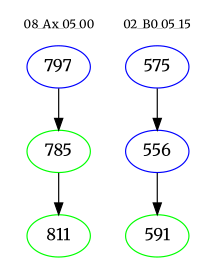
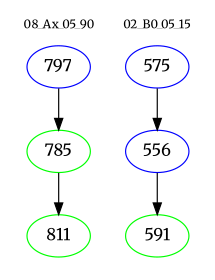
(59, 25) -> (59, 25)
